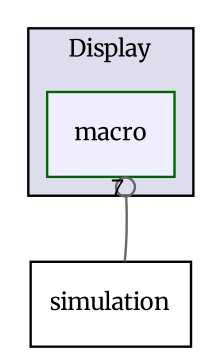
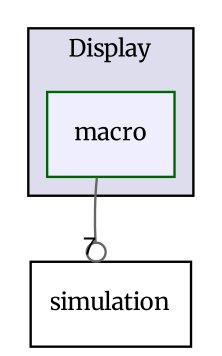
(127, 229) -> (95, 210)
